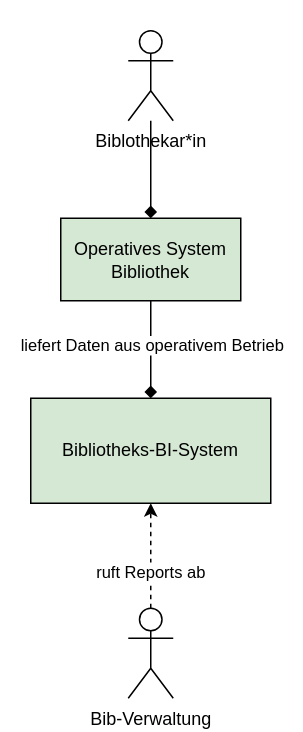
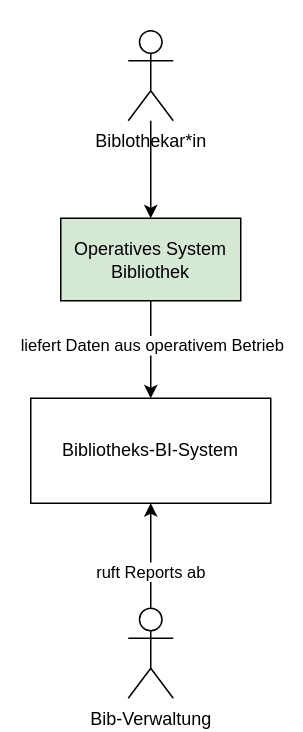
(151, 206) -> (151, 207)
(151, 386) -> (151, 387)
(151, 451) -> (151, 451)
(151, 538) -> (151, 538)
